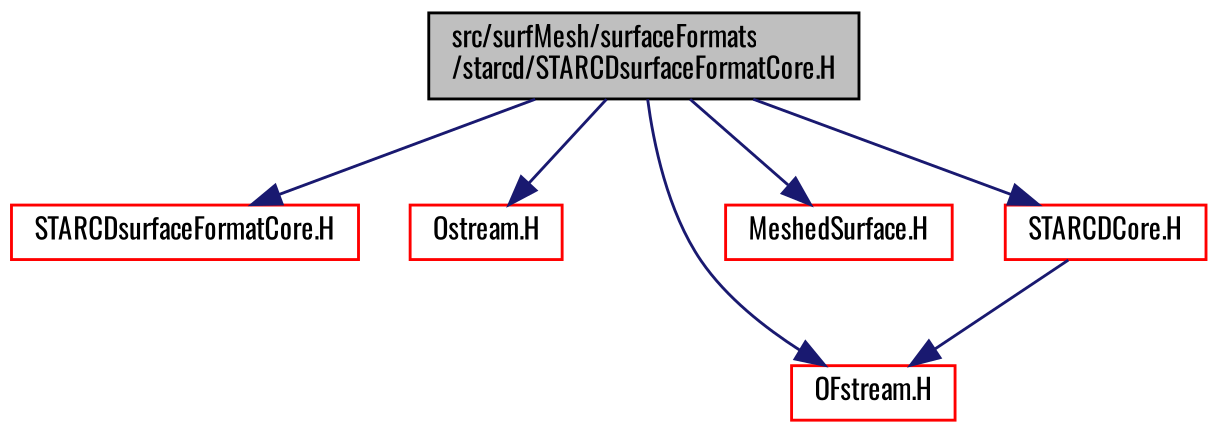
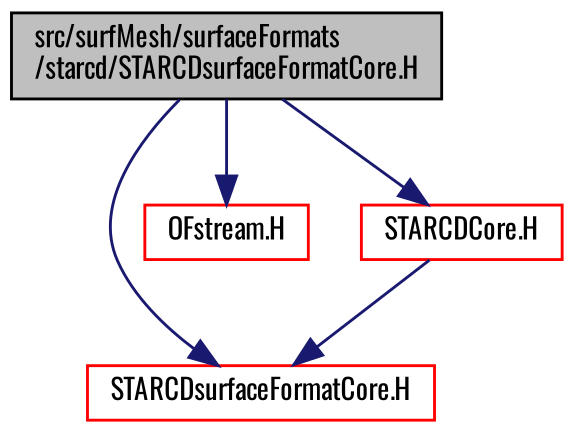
(486, 232) -> none
(839, 232) -> none
(1002, 304) -> (373, 303)
